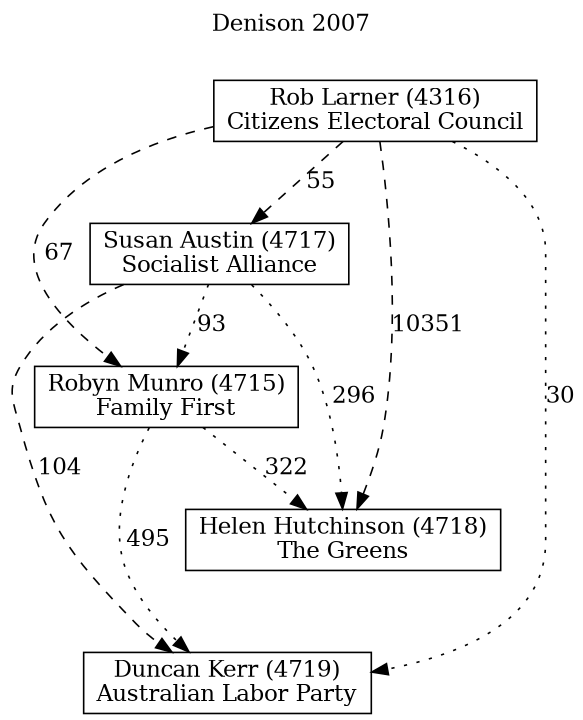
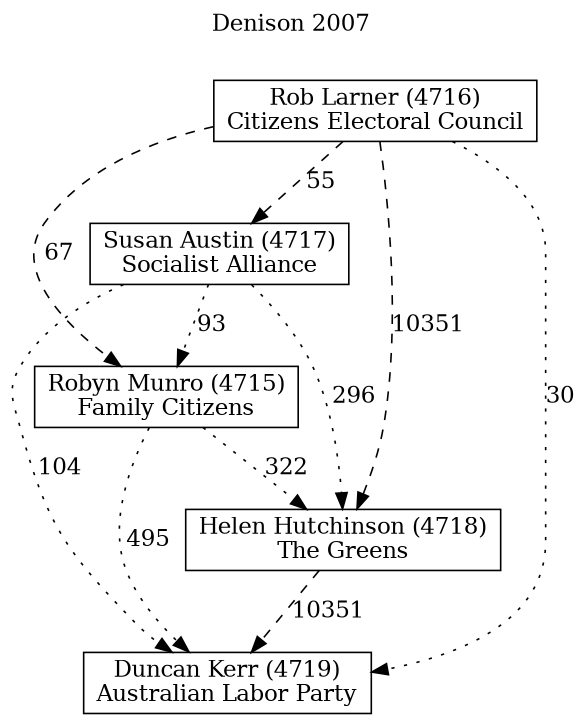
(375, 111) -> (375, 111)
(166, 397) -> (166, 397)
(29, 458) -> (29, 458)
none -> (290, 605)
